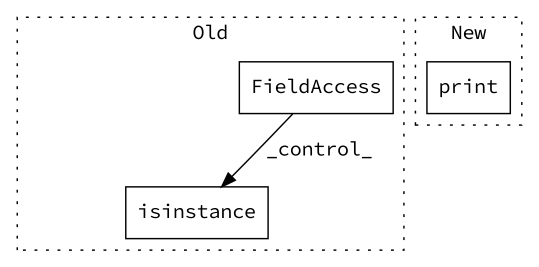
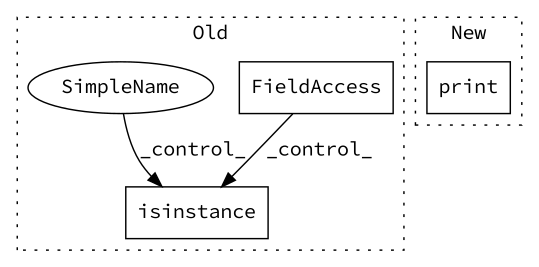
none -> (121, 88)
